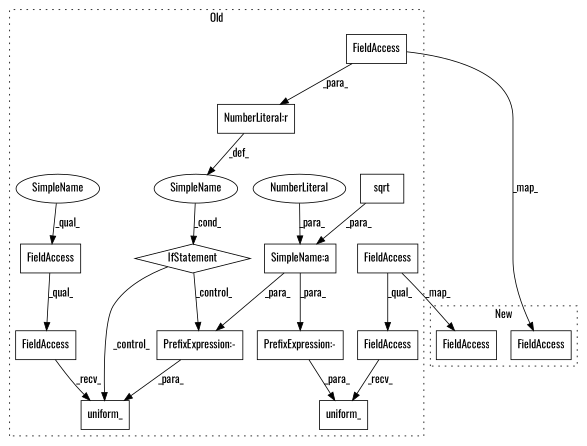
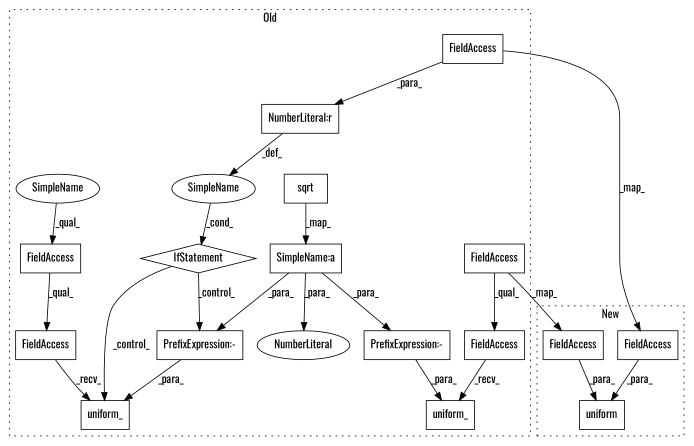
(300, 220) -> (305, 298)
(359, 224) -> (318, 224)
none -> (602, 415)
